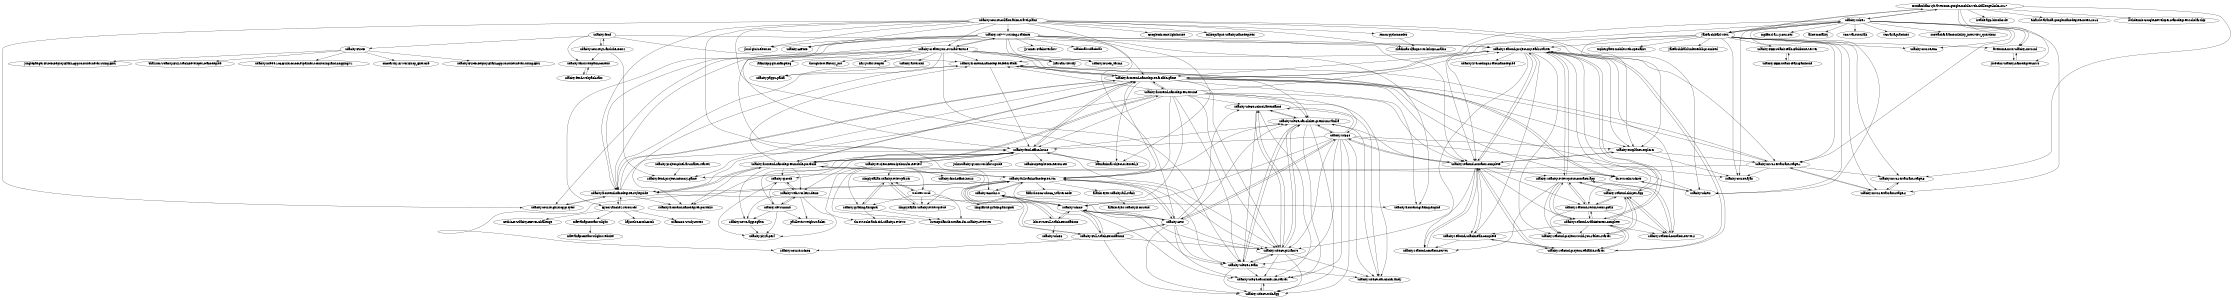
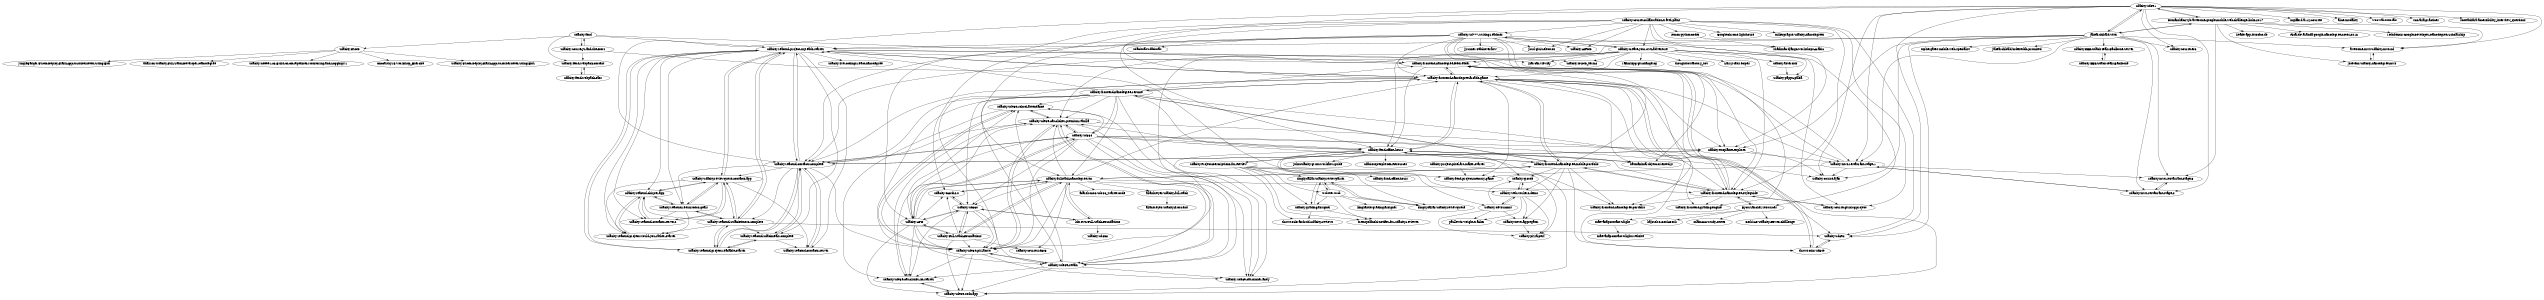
(640, 222) -> (1662, 222)
(1632, 229) -> (1295, 230)
